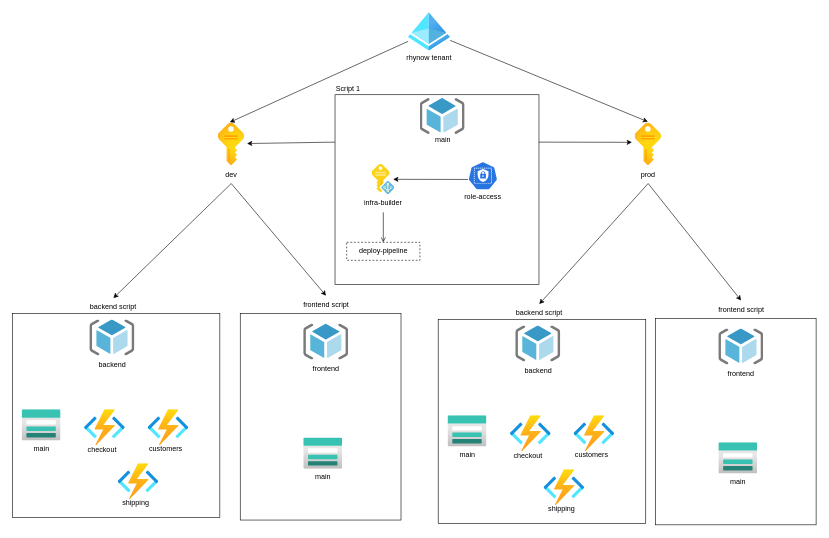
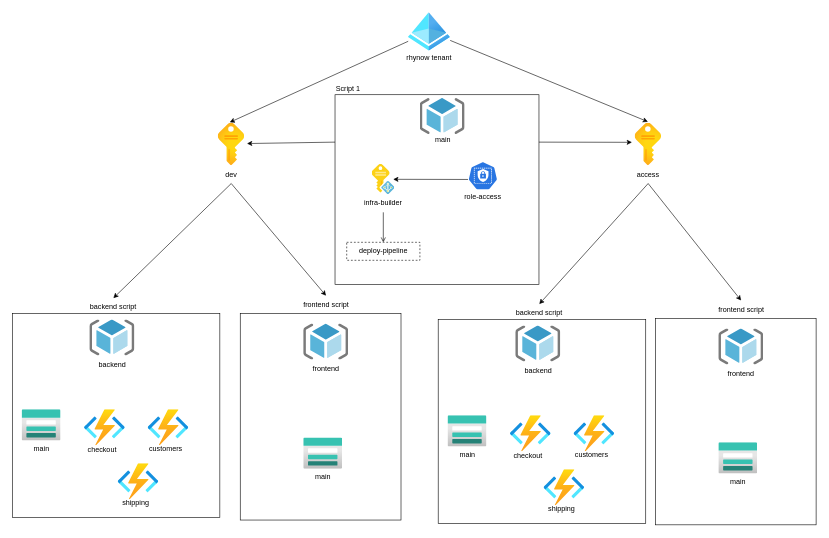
(648, 174) -> (648, 174)
